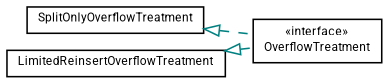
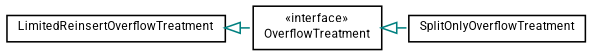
(236, 32) -> (403, 28)
